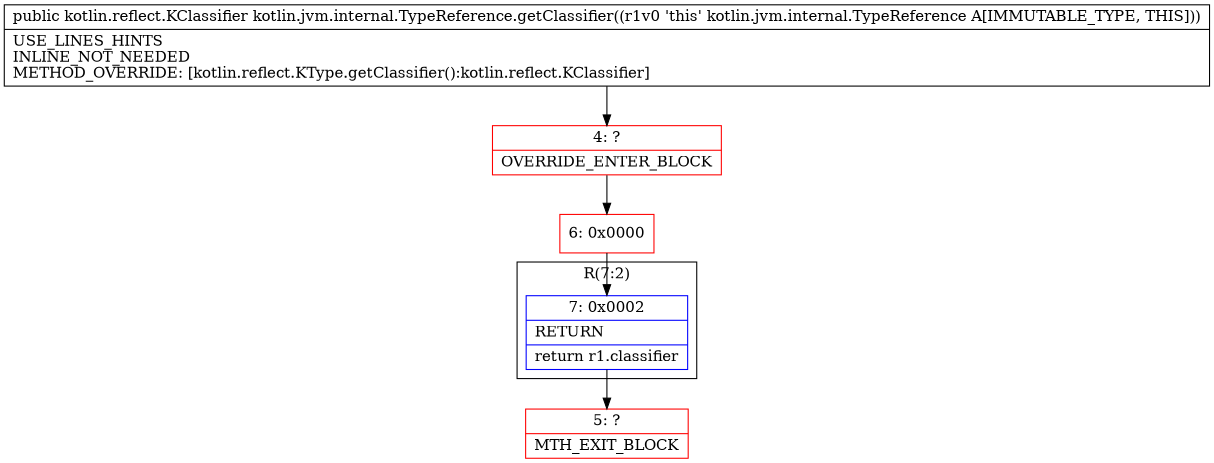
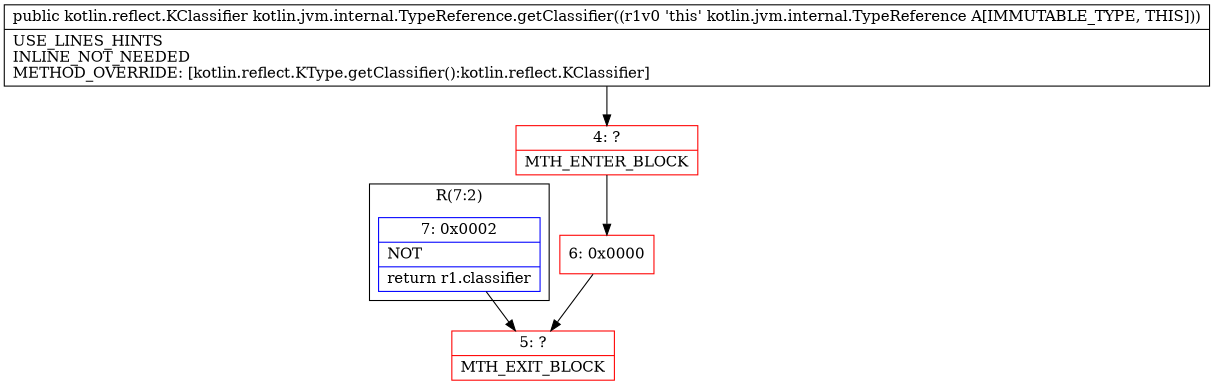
(607, 162) -> (607, 162)
(607, 269) -> (575, 298)
(569, 332) -> (405, 254)
